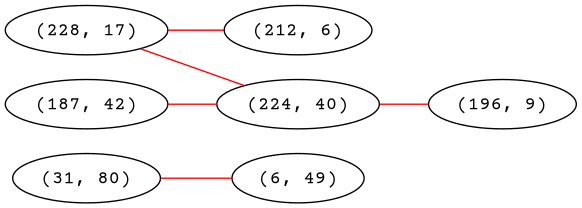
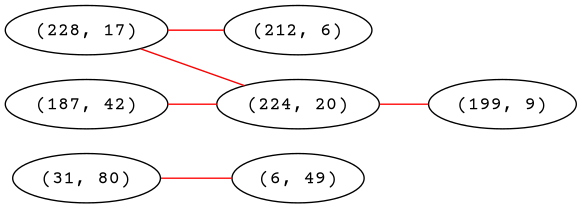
(298, 104) -> (298, 104)
(502, 104) -> (502, 104)
